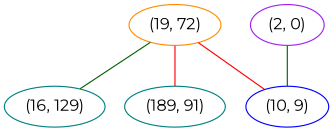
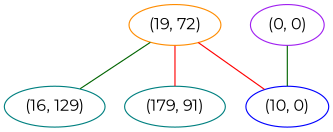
(287, 25) -> (287, 25)
(175, 107) -> (175, 107)
(287, 107) -> (287, 107)
